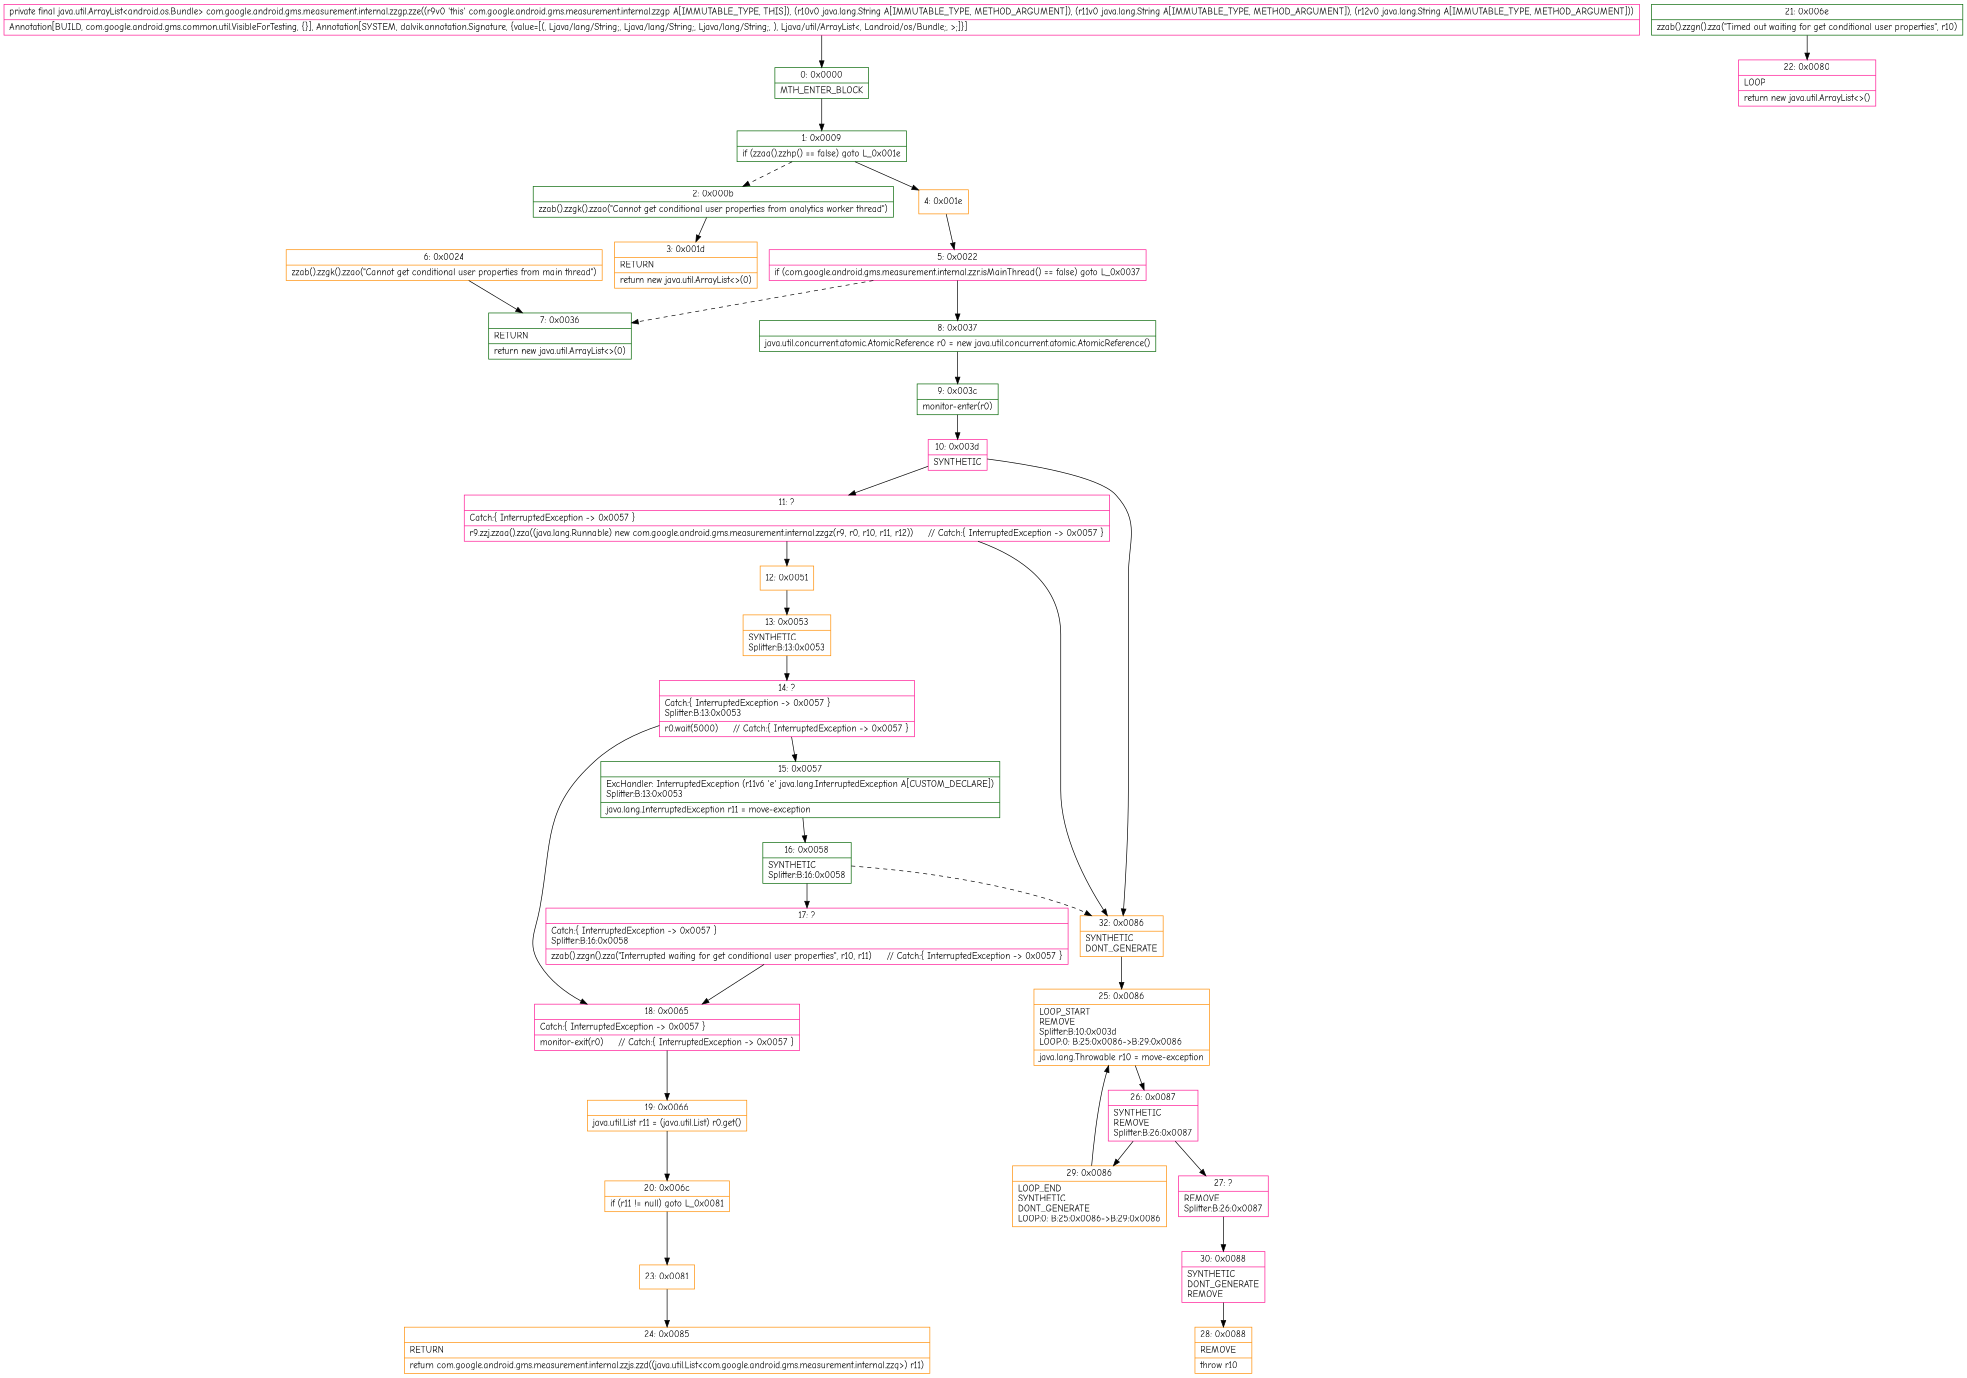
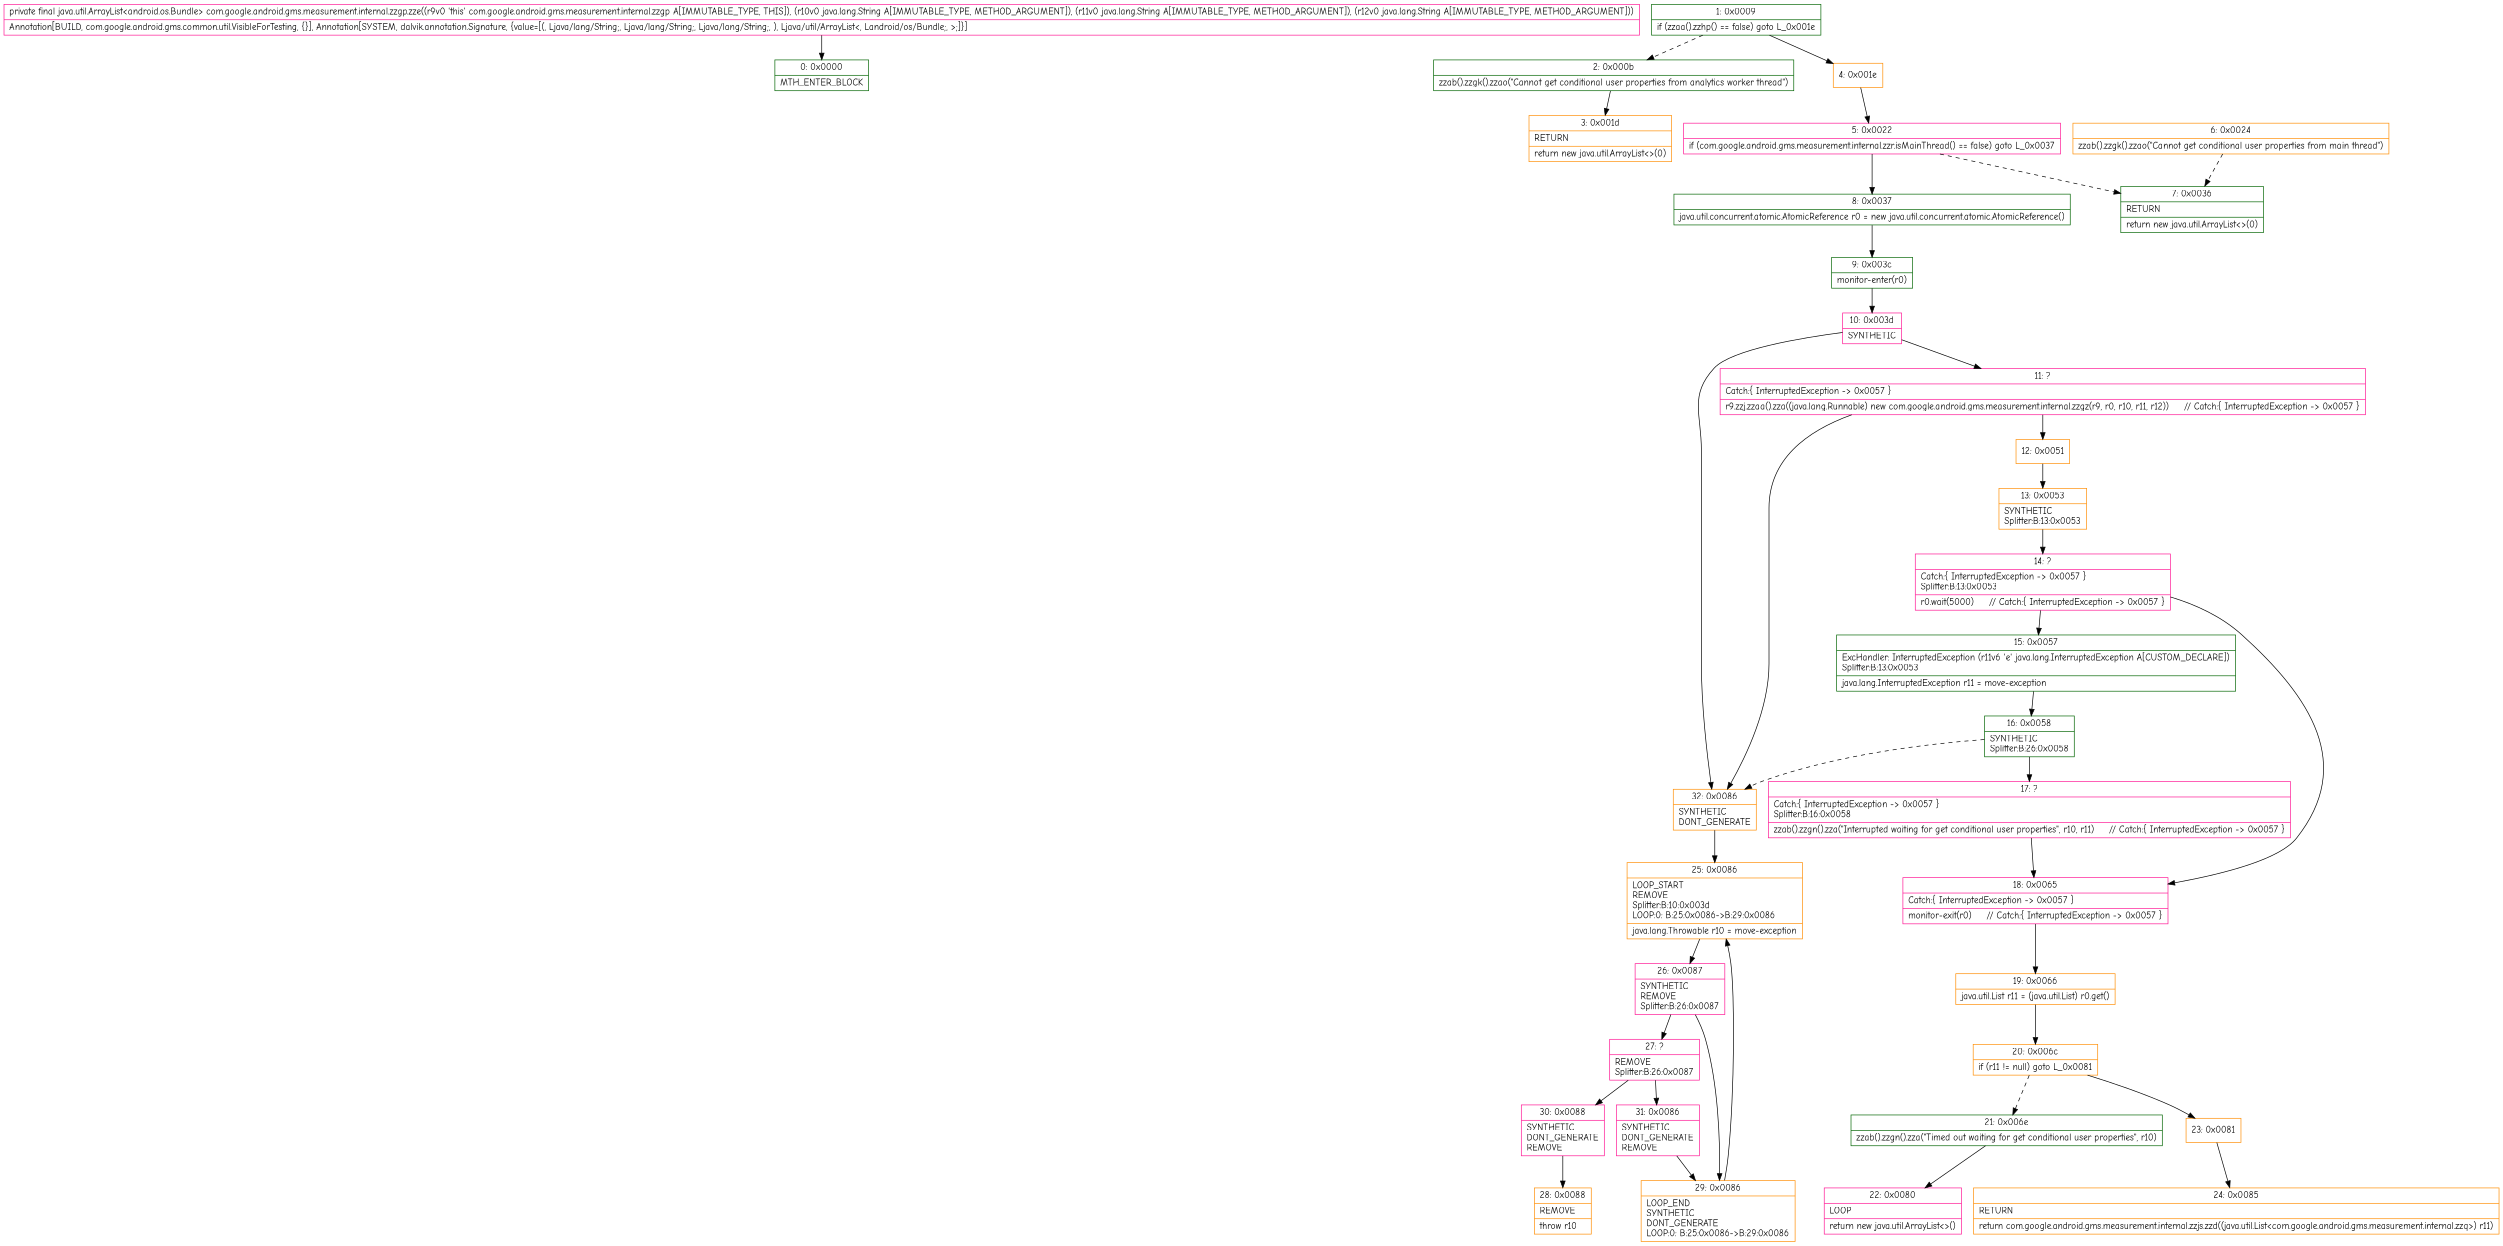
(822, 111) -> none
(493, 295) -> (2215, 167)
(807, 875) -> (2029, 749)
none -> (2022, 1092)
none -> (1658, 1130)
